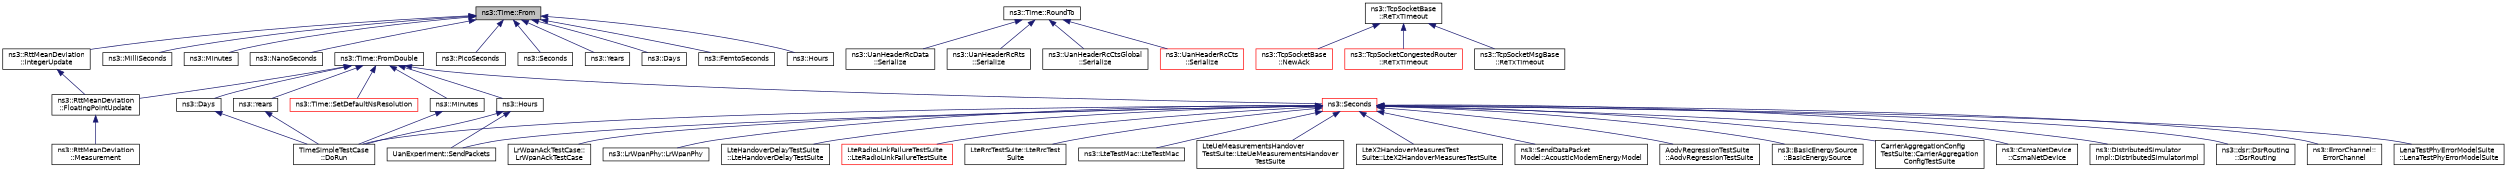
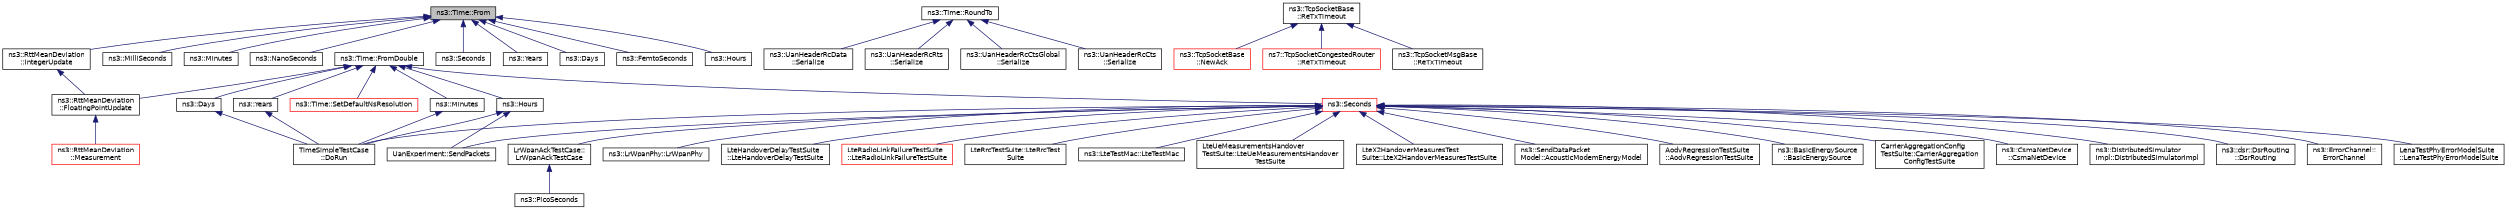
(487, 39) -> (549, 183)
(1202, 59) -> (1120, 59)
(1404, 59) -> (1322, 59)
(96, 154) -> (96, 154)
